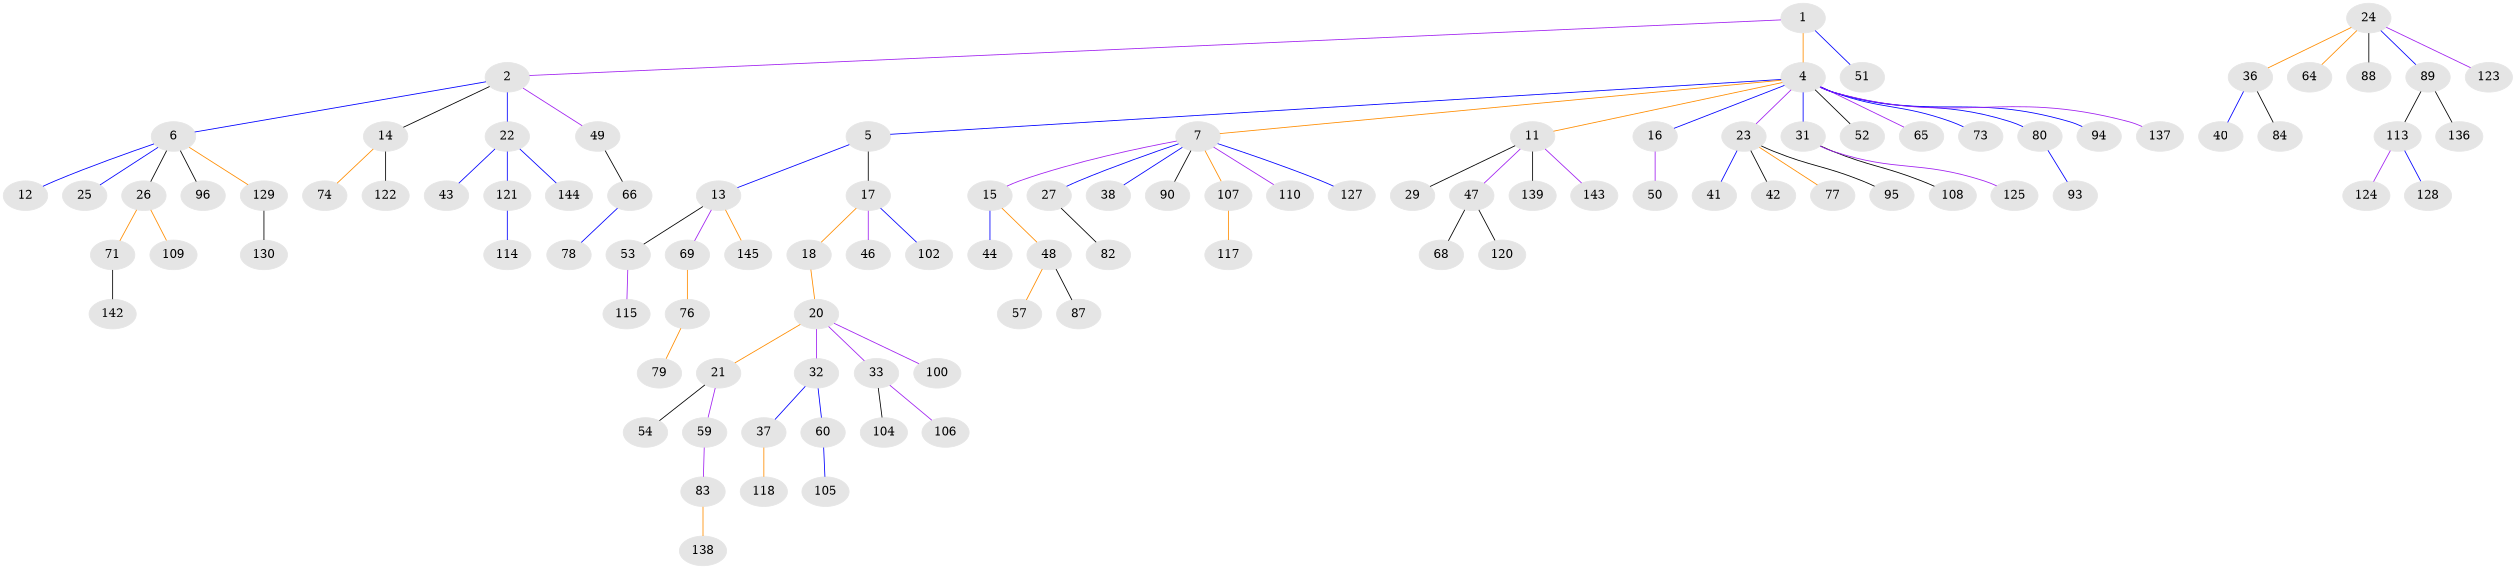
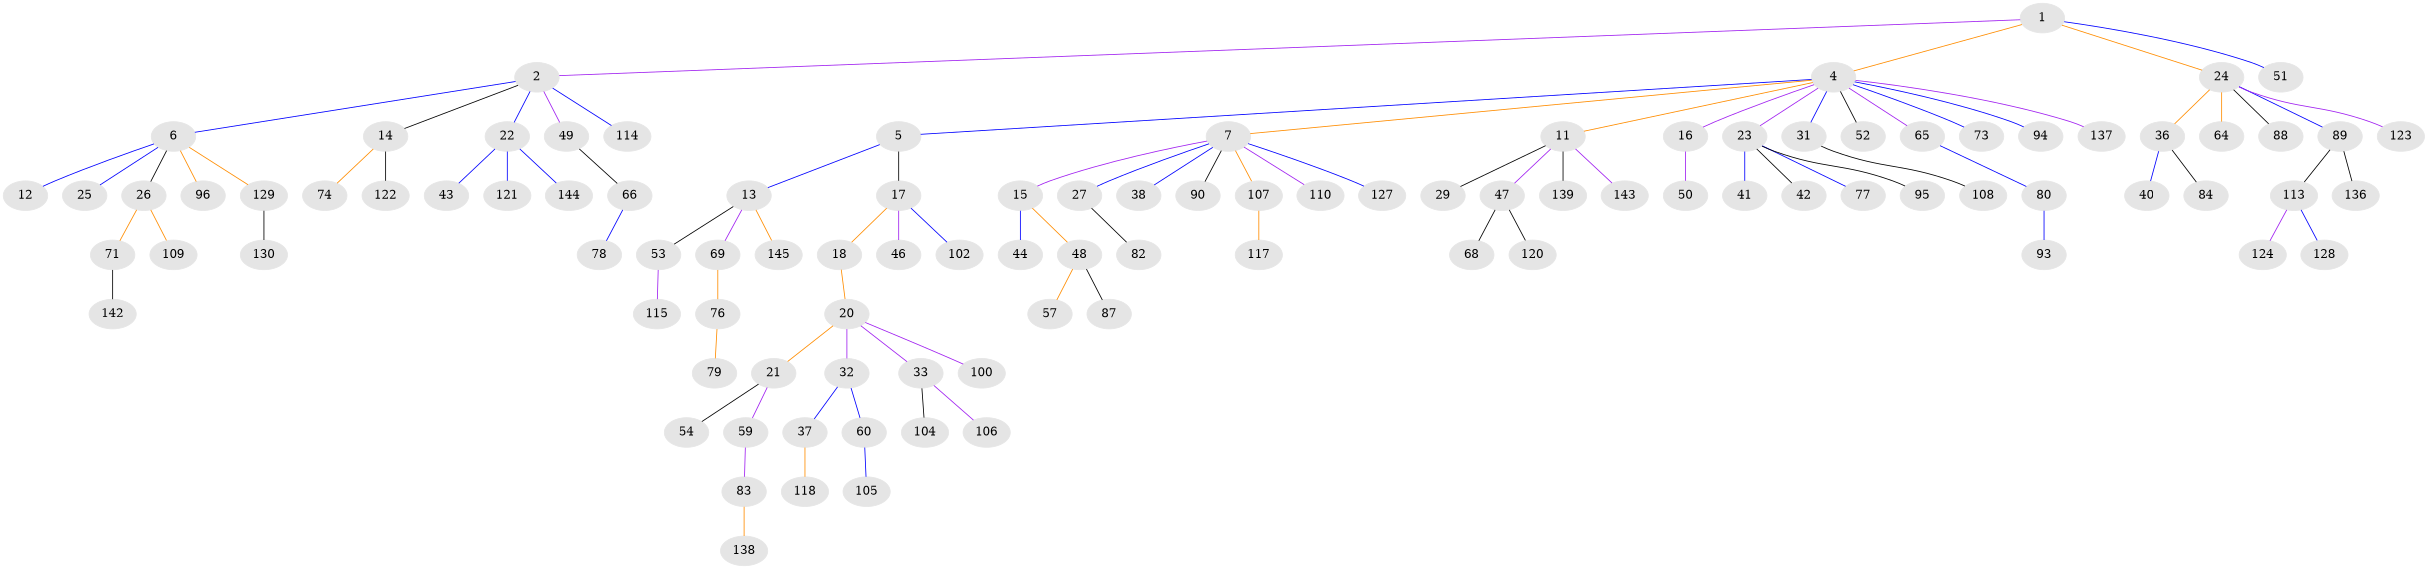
none -> (2132, 48)
(1729, 107) -> (1758, 105)
(1973, 113) -> (1983, 166)
(188, 166) -> (188, 166)
(1788, 166) -> (1804, 166)
(2014, 196) -> none
(507, 225) -> (582, 107)
